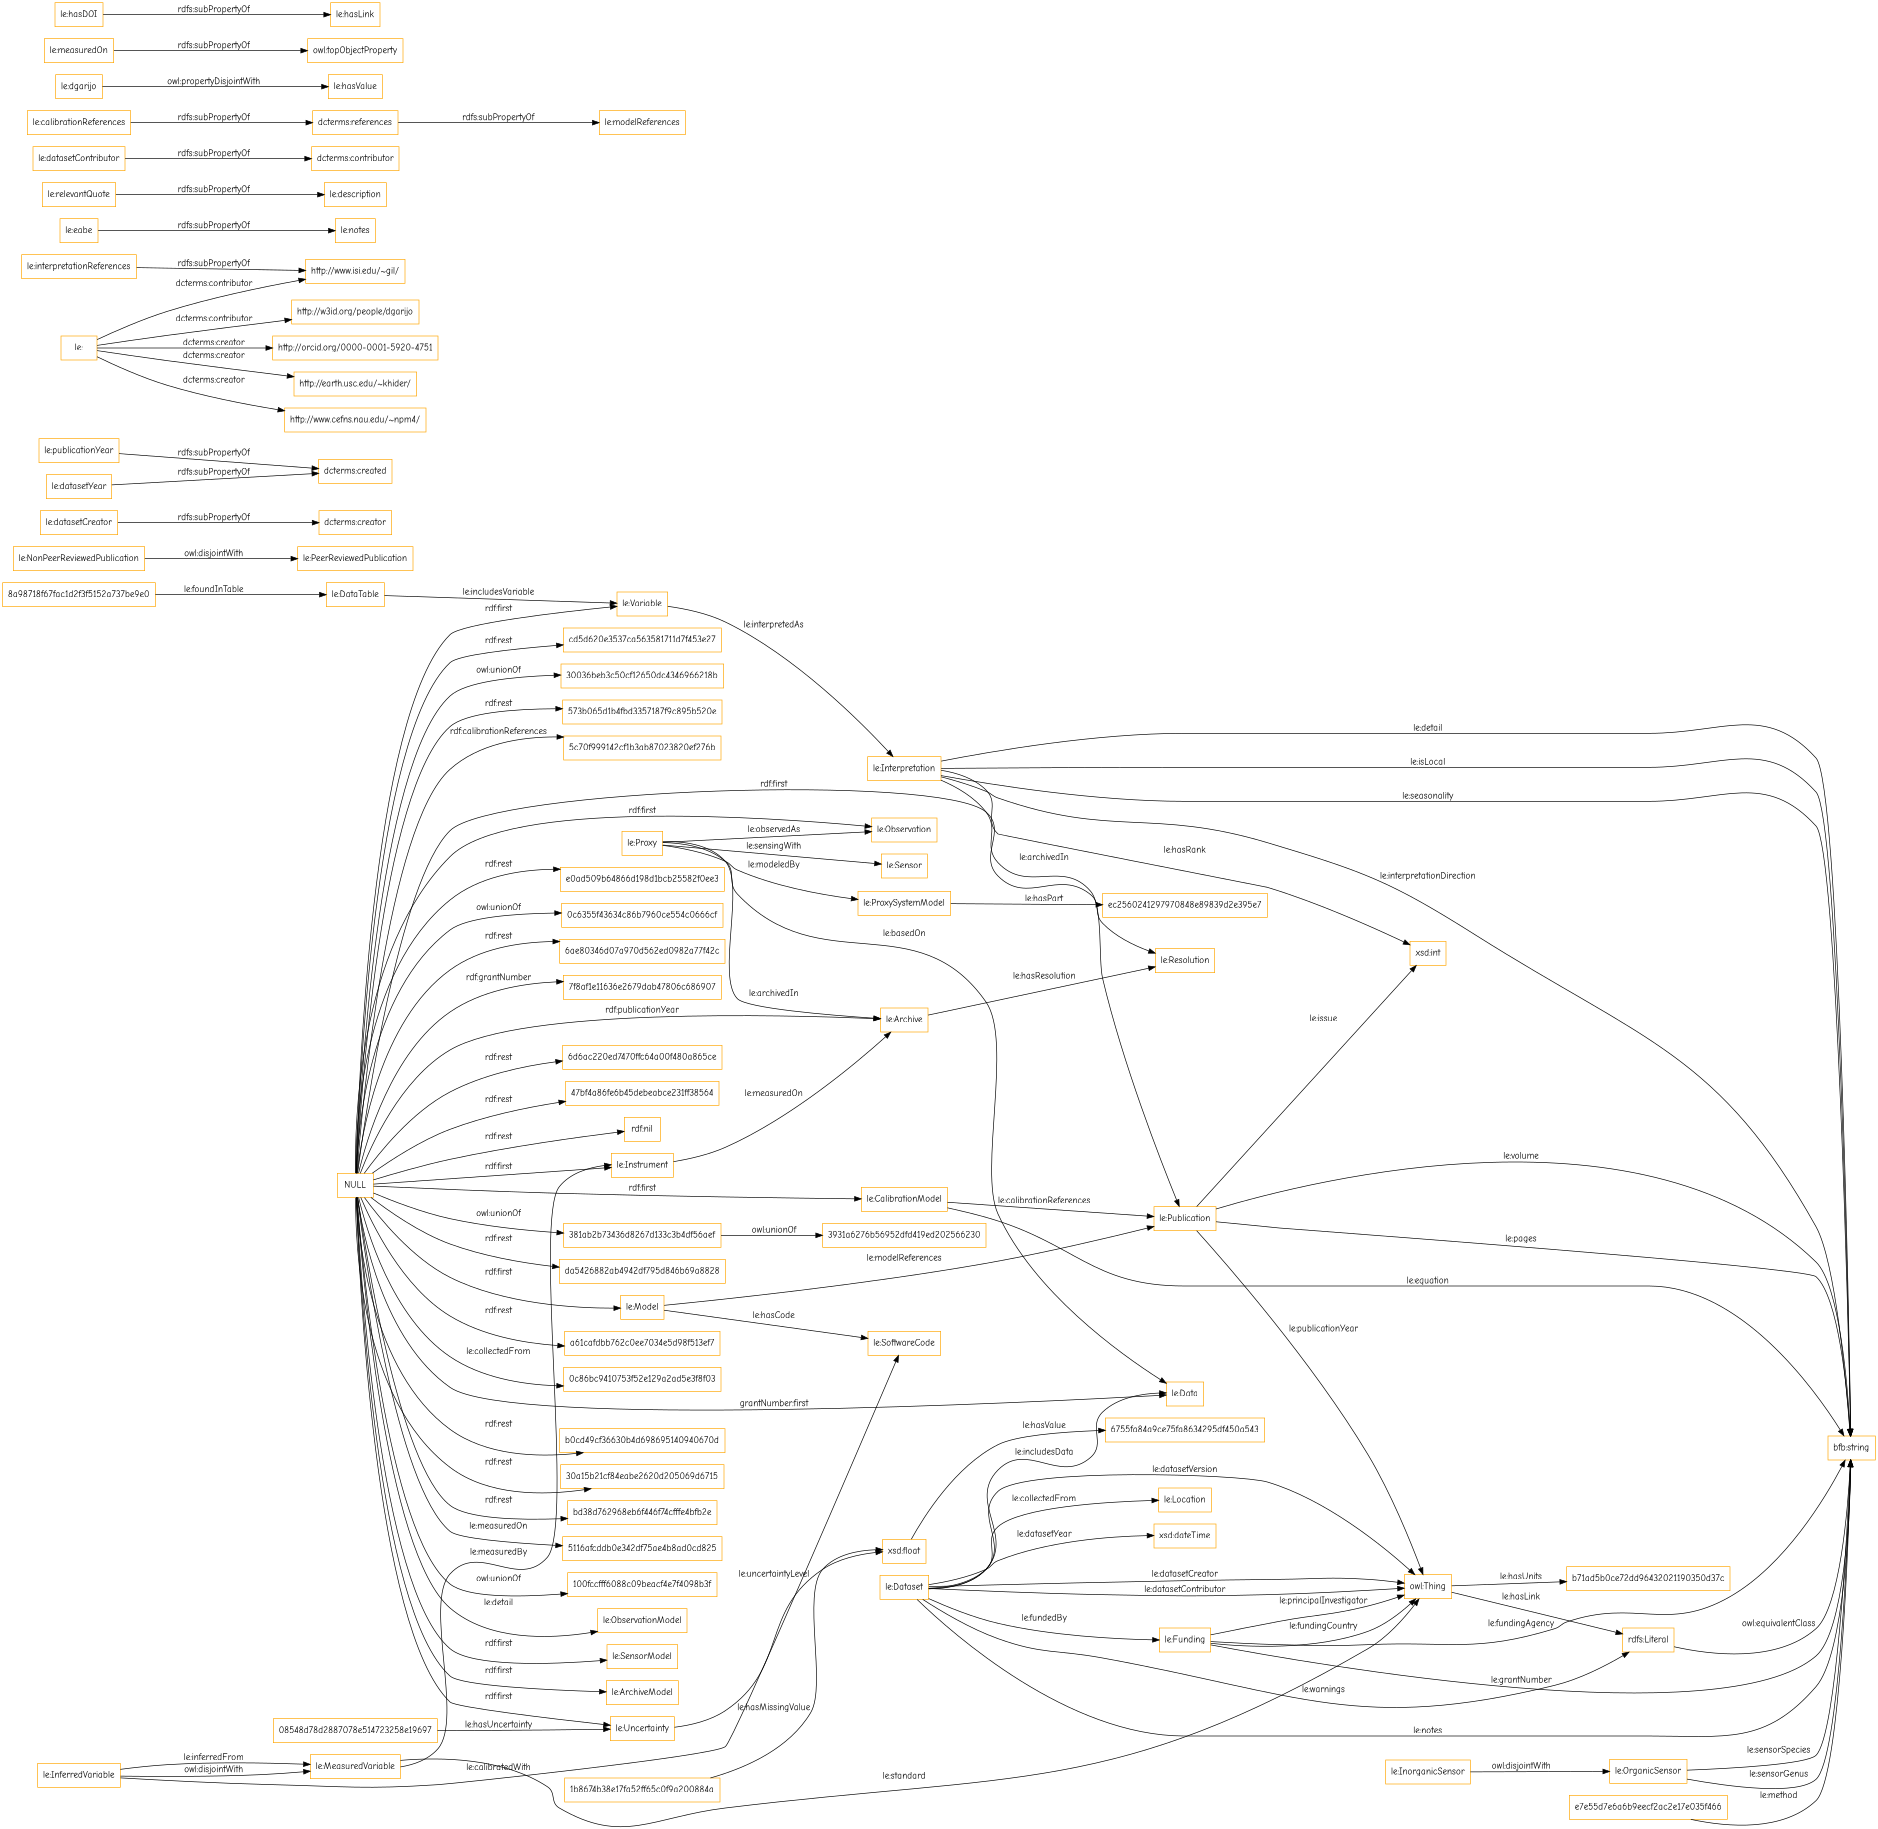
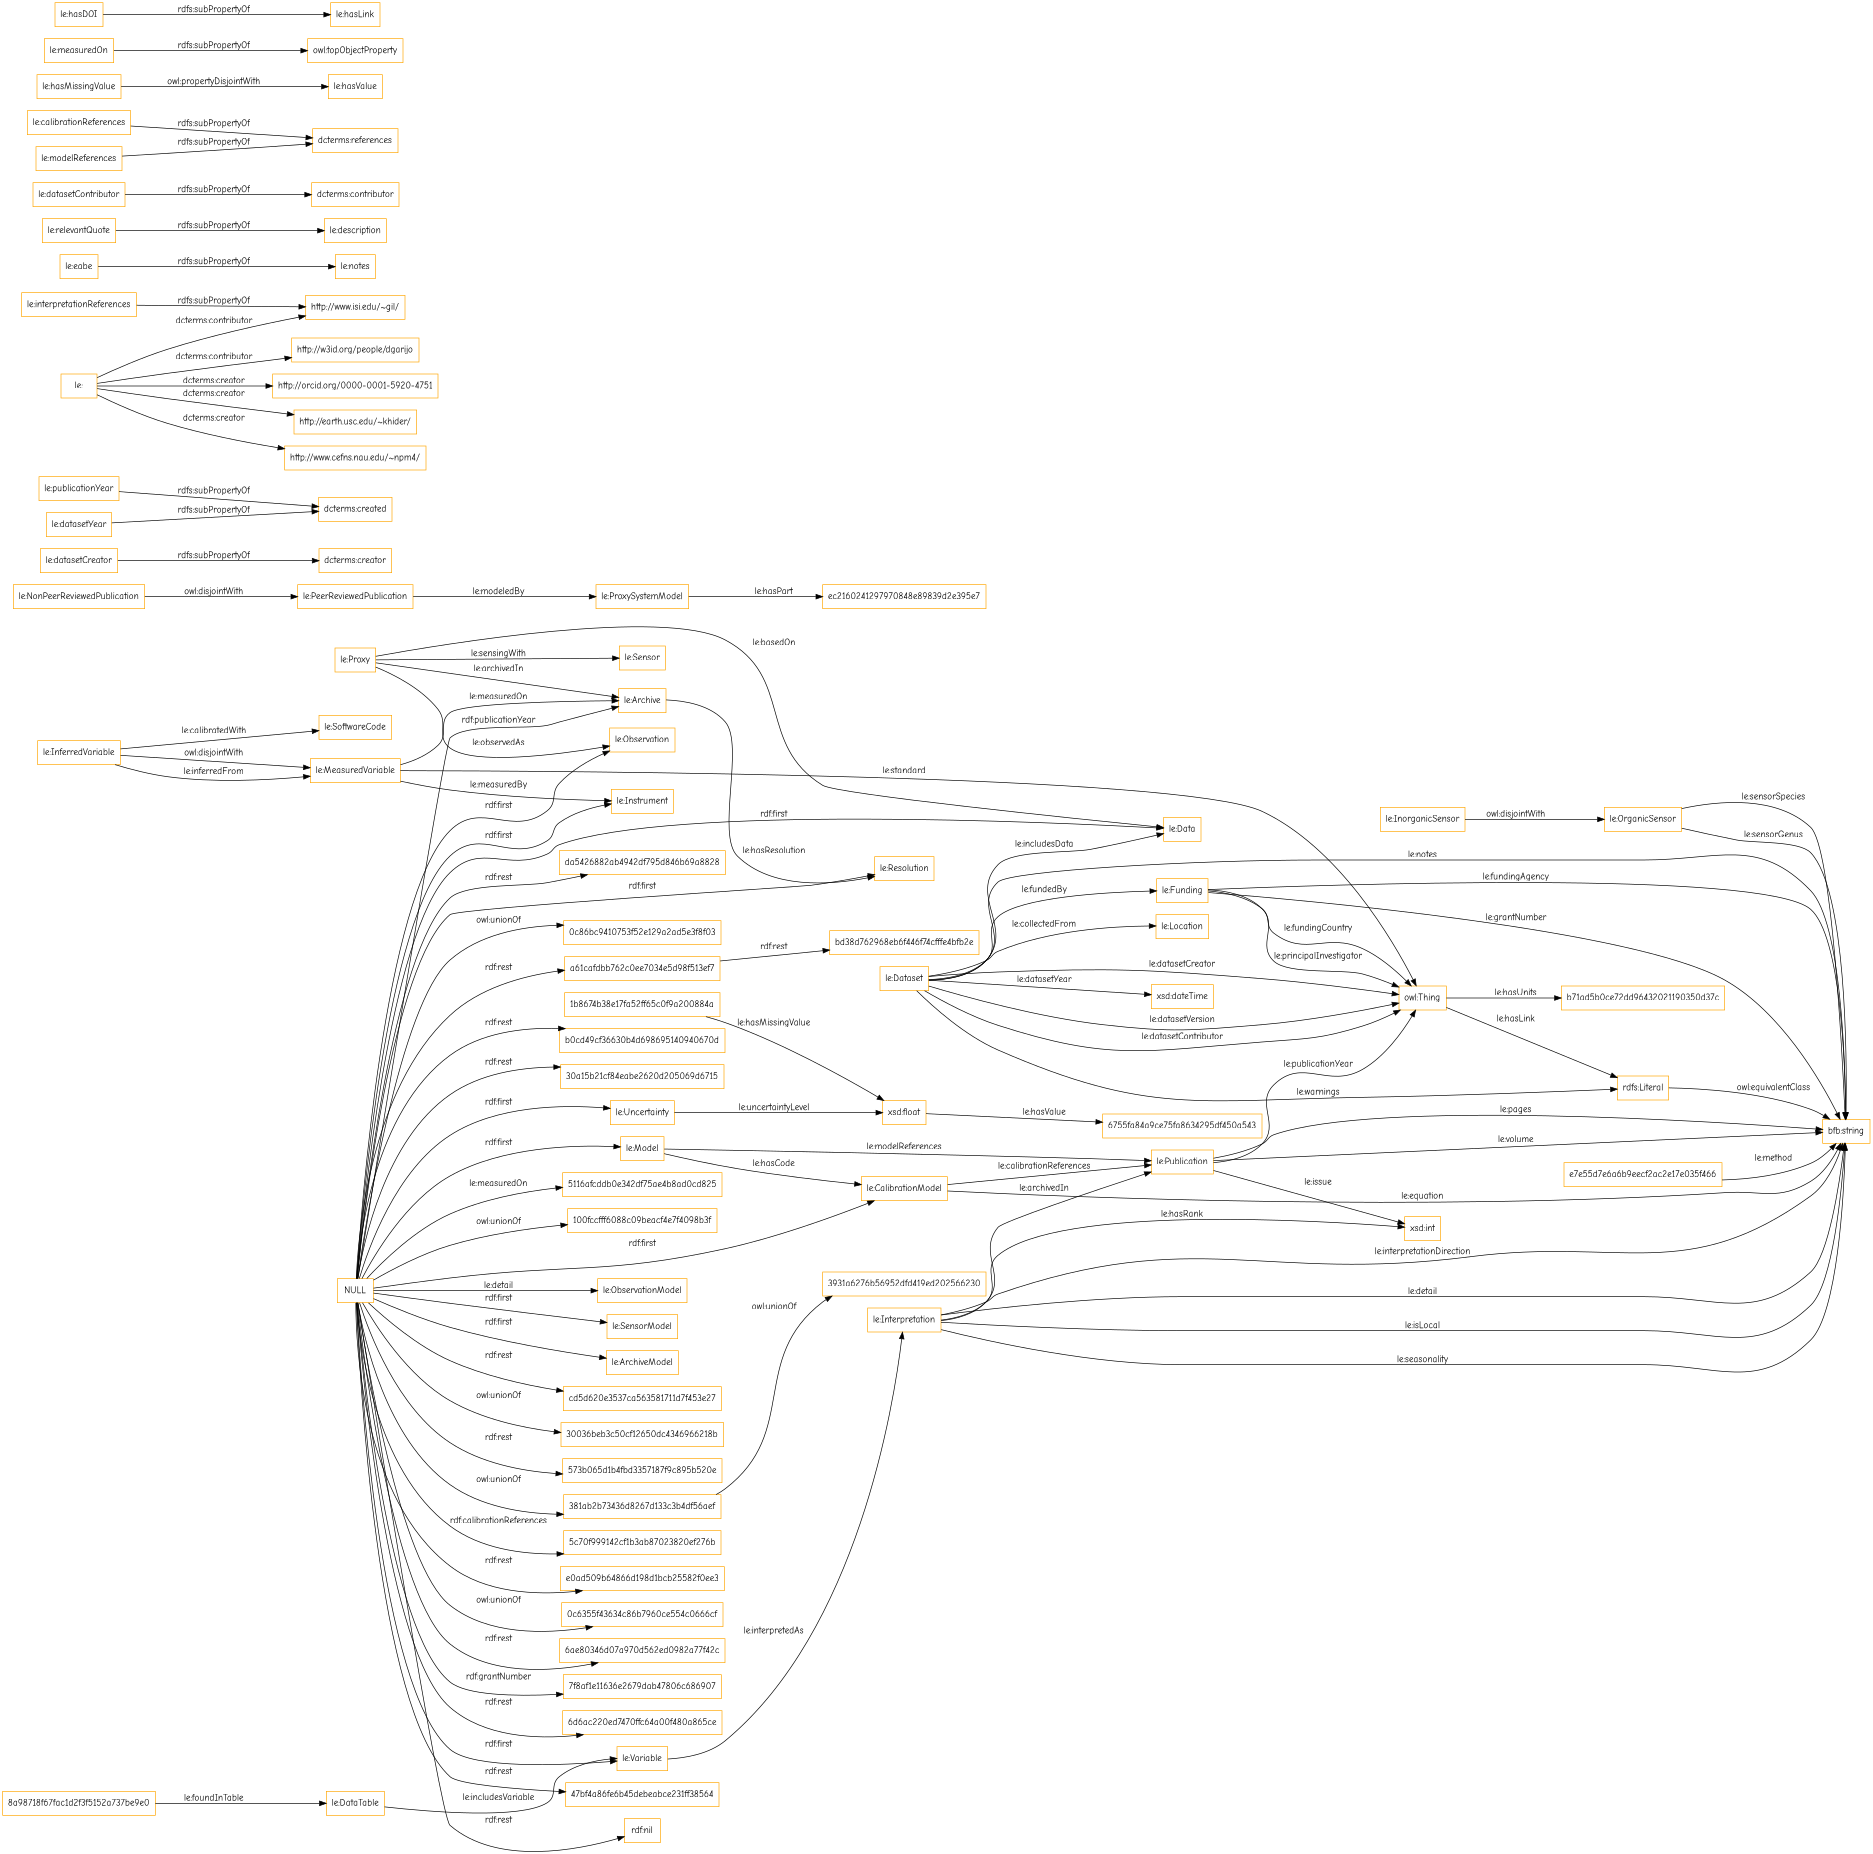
(79, 87) -> (79, 87)
(495, 123) -> (214, 150)
(755, 877) -> (501, 597)
(1185, 905) -> (904, 597)
(787, 1113) -> (491, 705)
(763, 1324) -> (759, 1172)
(499, 1352) -> (499, 920)
(397, 1391) -> (772, 956)
(774, 1404) -> (774, 814)
(355, 1731) -> none
